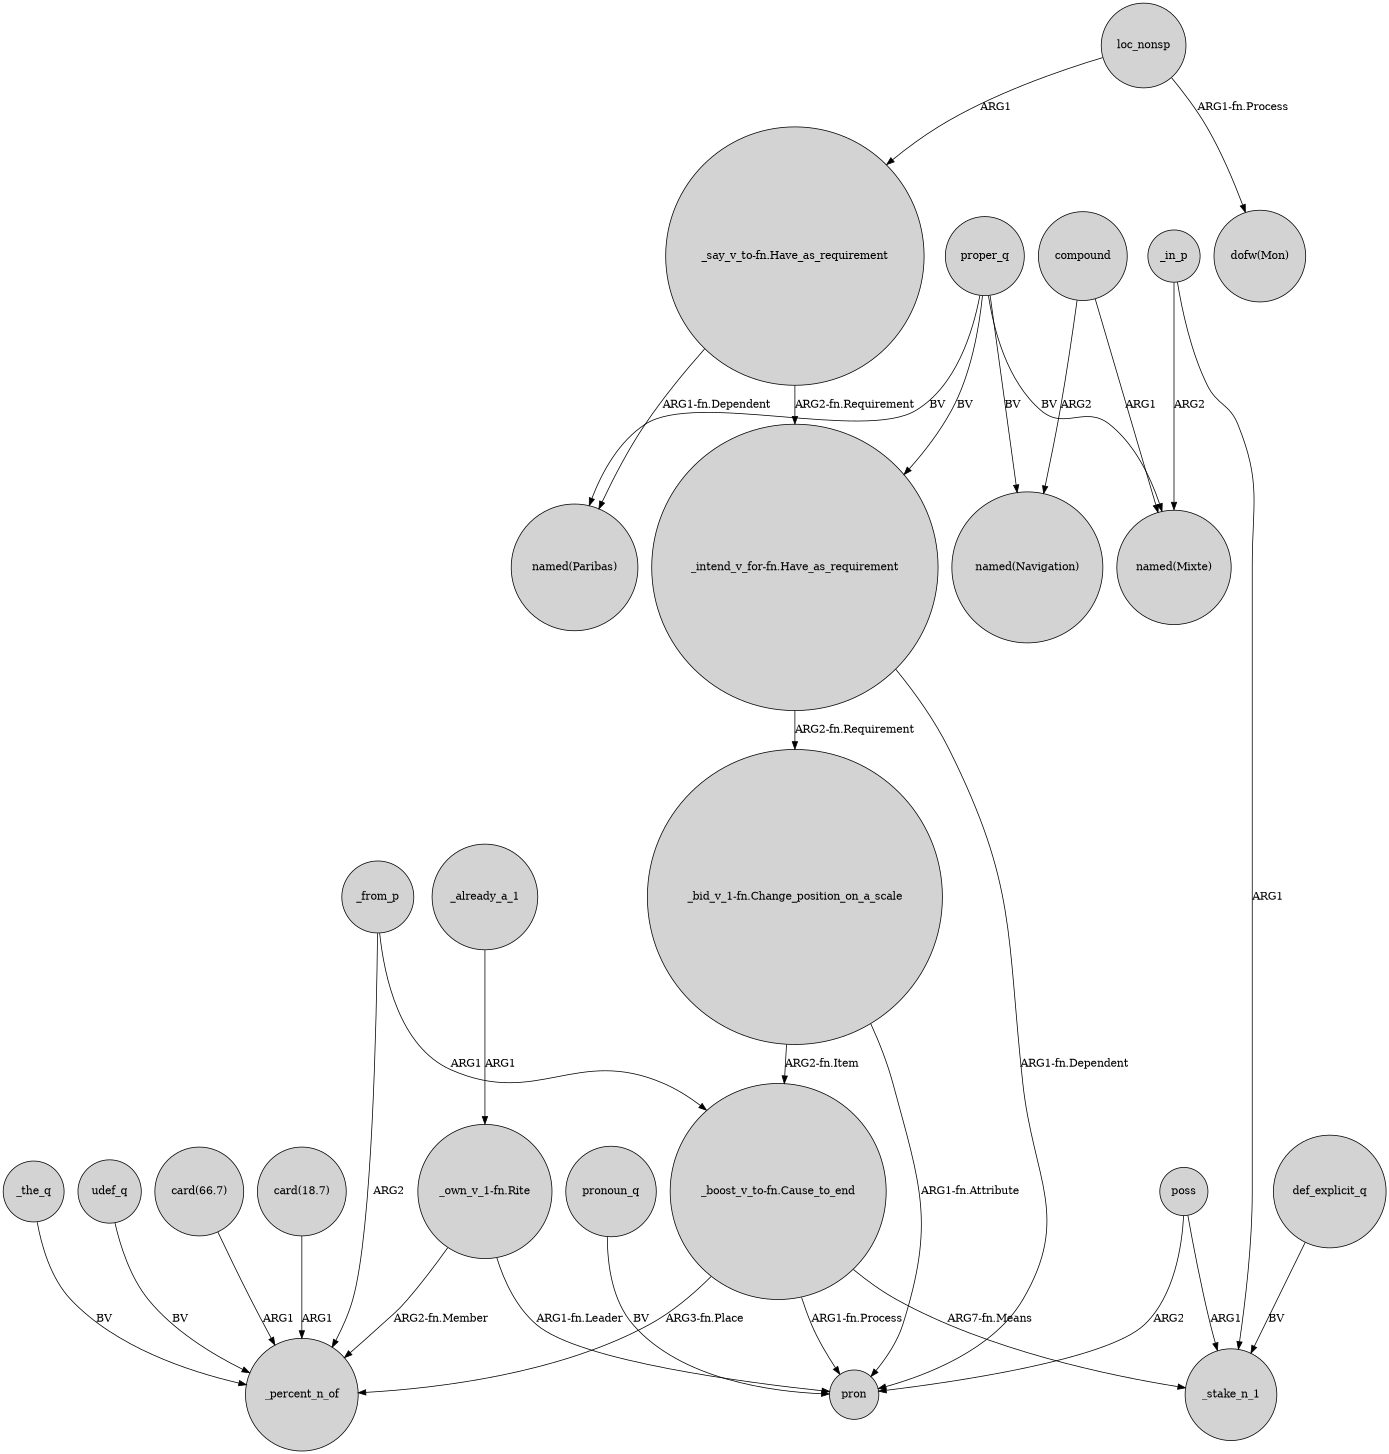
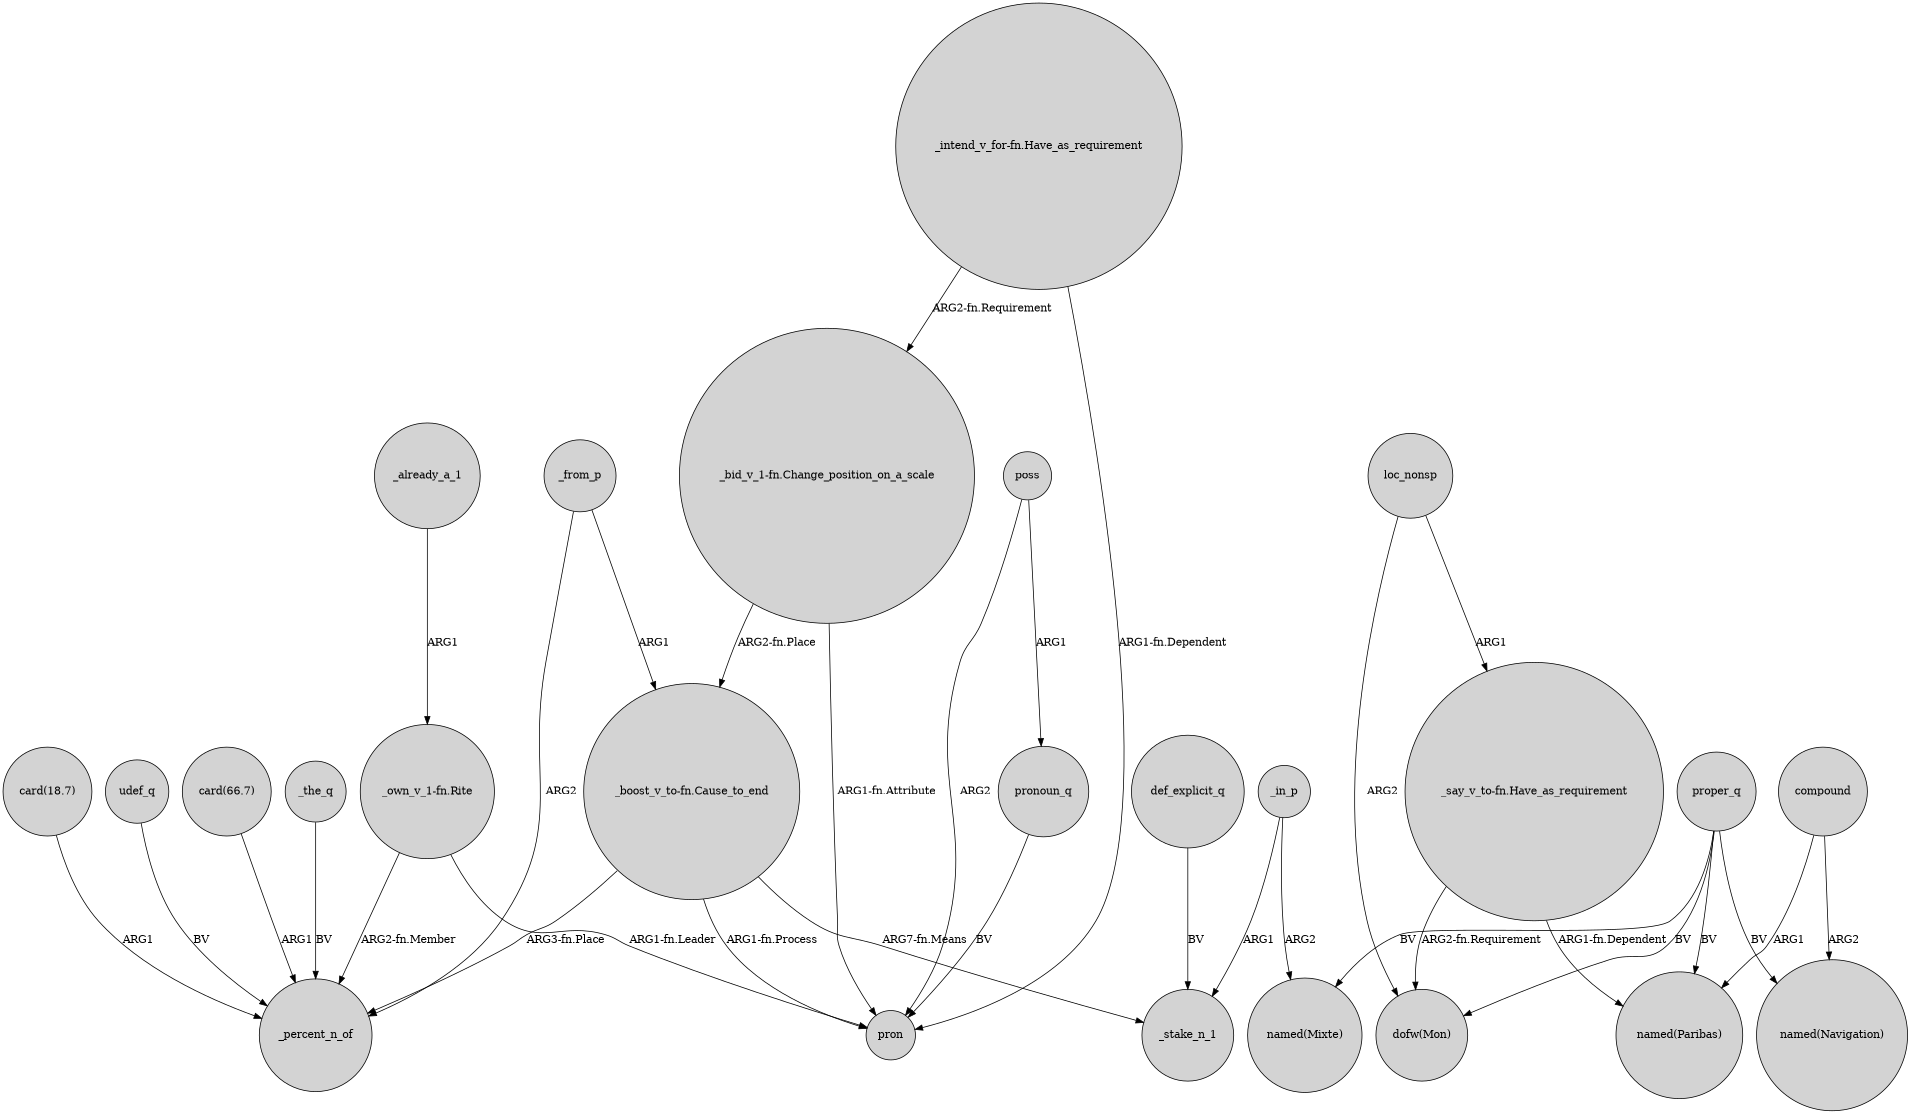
(1243, 107) -> (1383, 792)
(961, 389) -> (1628, 957)
(795, 401) -> (1421, 937)
(1126, 402) -> (1784, 917)
(822, 1064) -> (777, 643)
(1200, 1280) -> (1035, 619)
